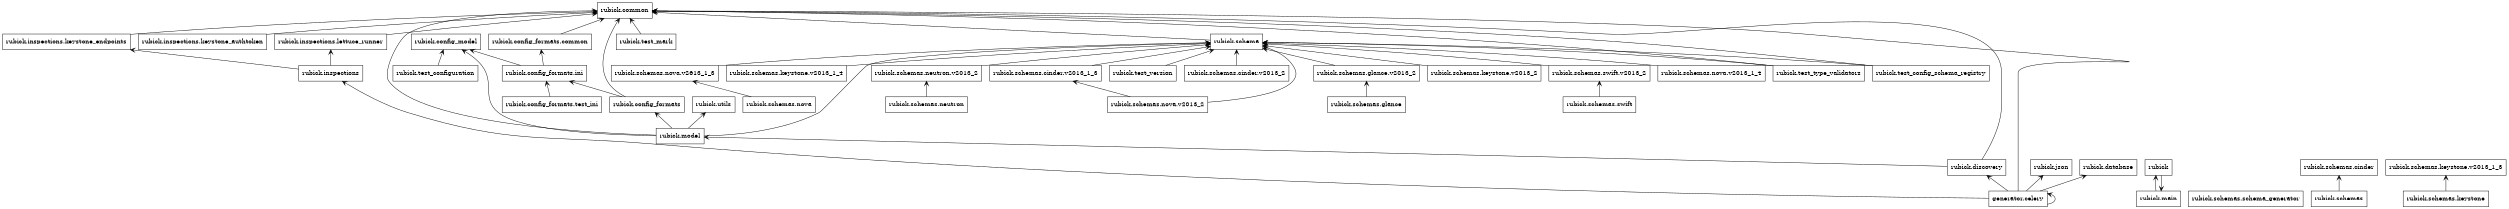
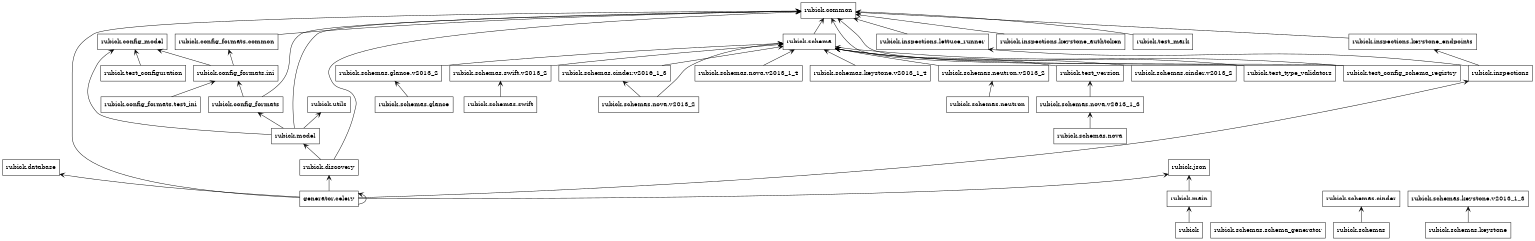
(962, 50) -> (1090, 91)
(943, 55) -> none
(1046, 73) -> (615, 73)
(1484, 73) -> none
(2156, 185) -> (1189, 185)
